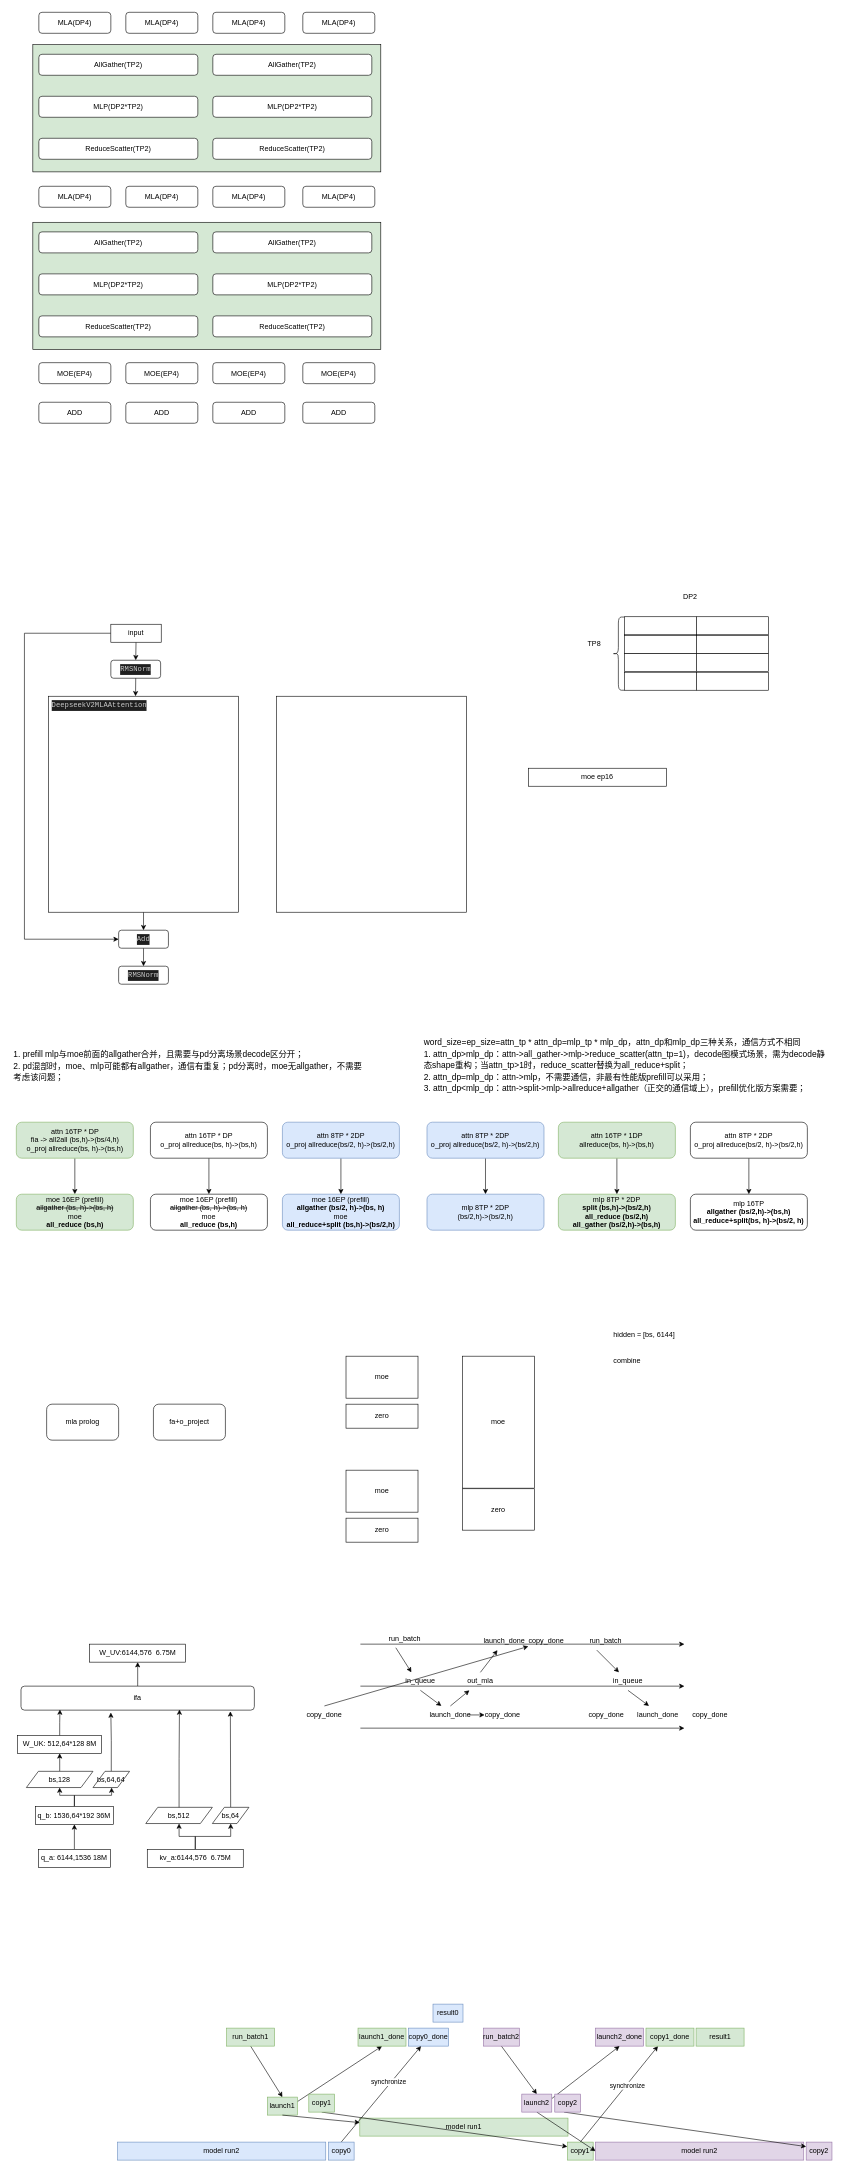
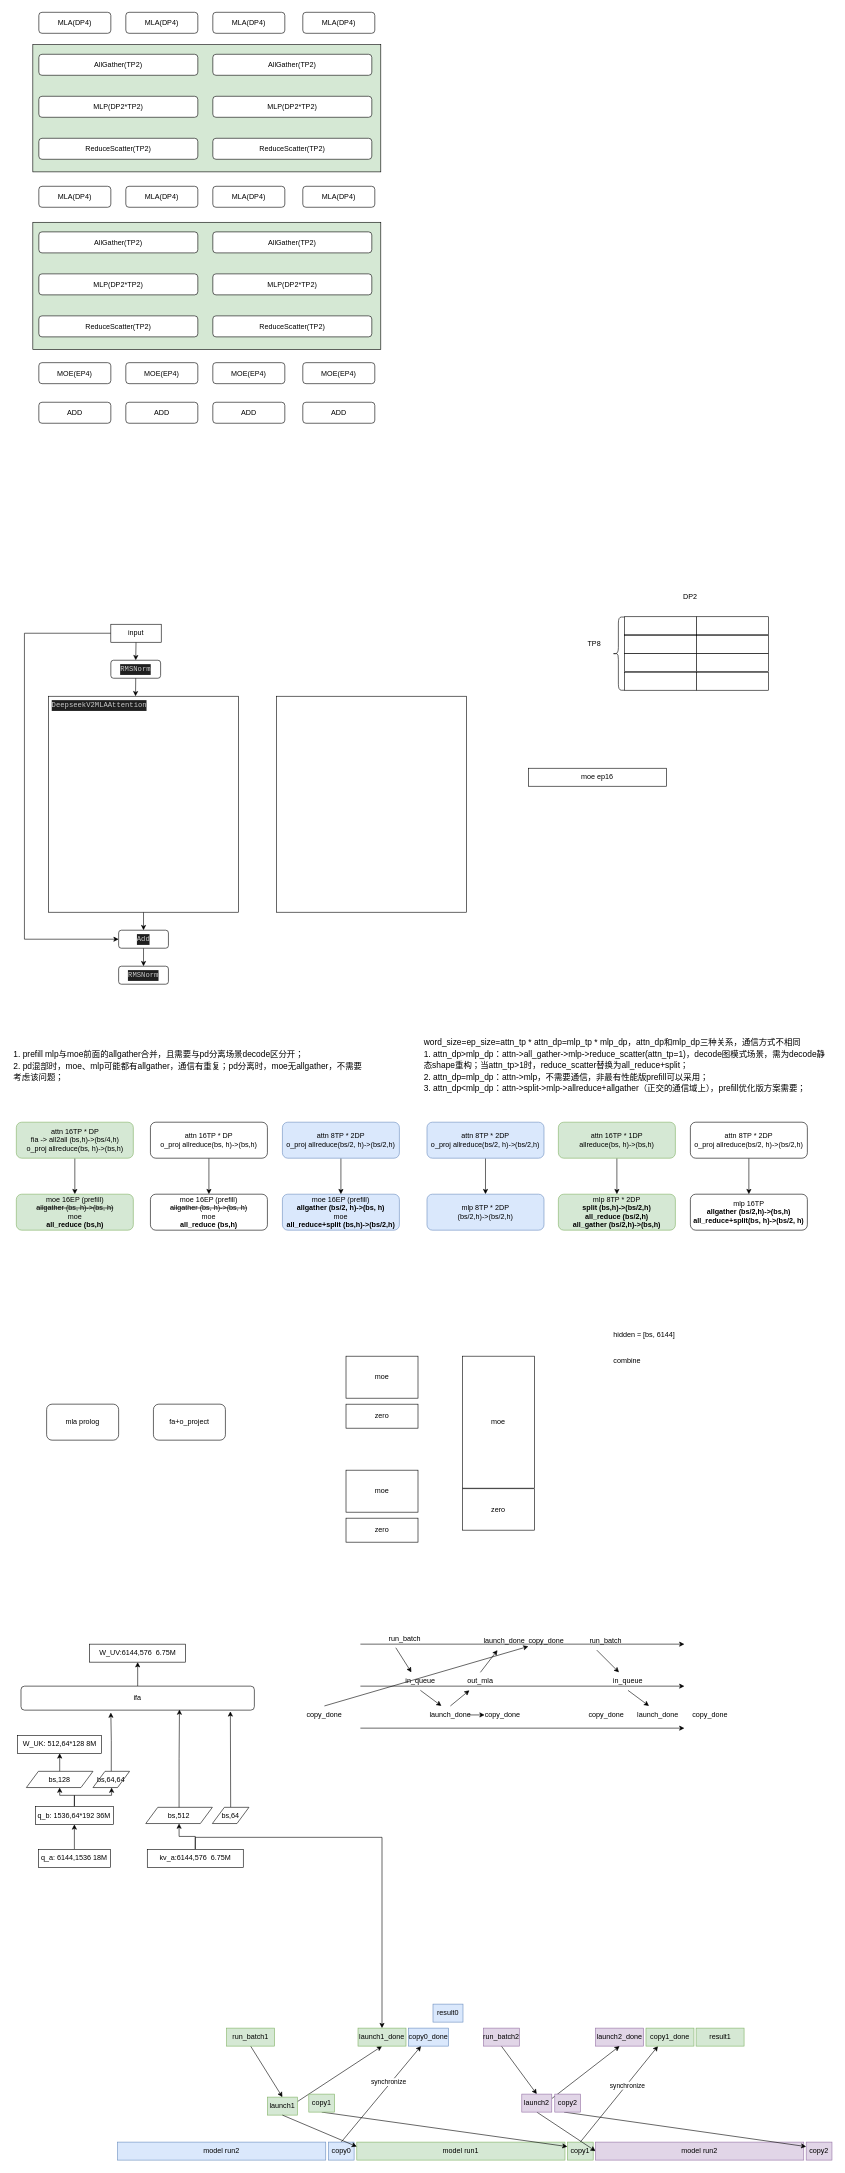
(60, 1715) -> none
(231, 1829) -> (290, 1838)
(464, 2127) -> (461, 2151)
